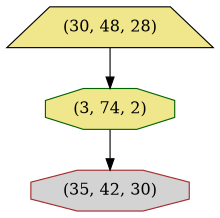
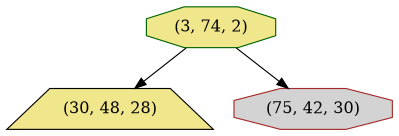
(110, 63) -> (165, 65)
(110, 191) -> (313, 109)
